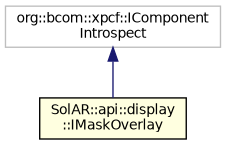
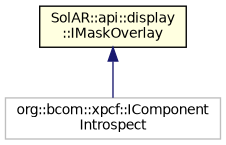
(113, 80) -> (113, 80)
